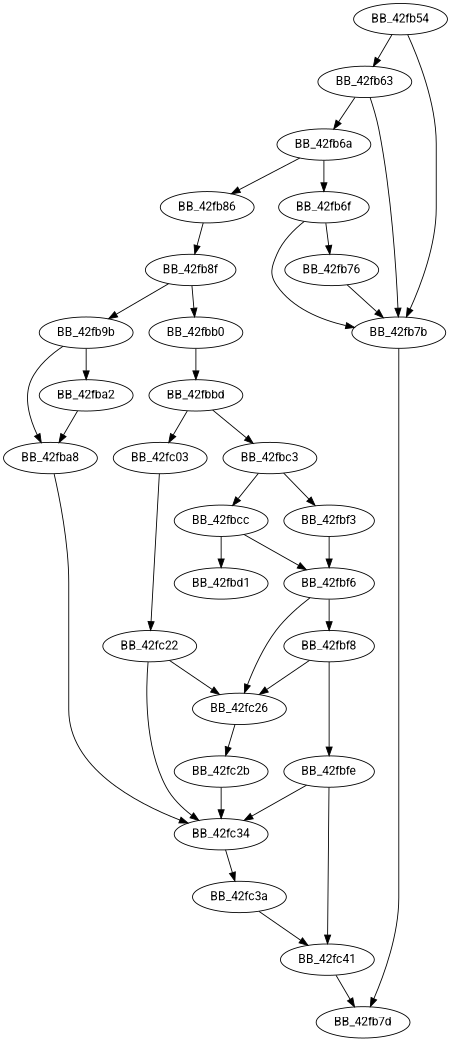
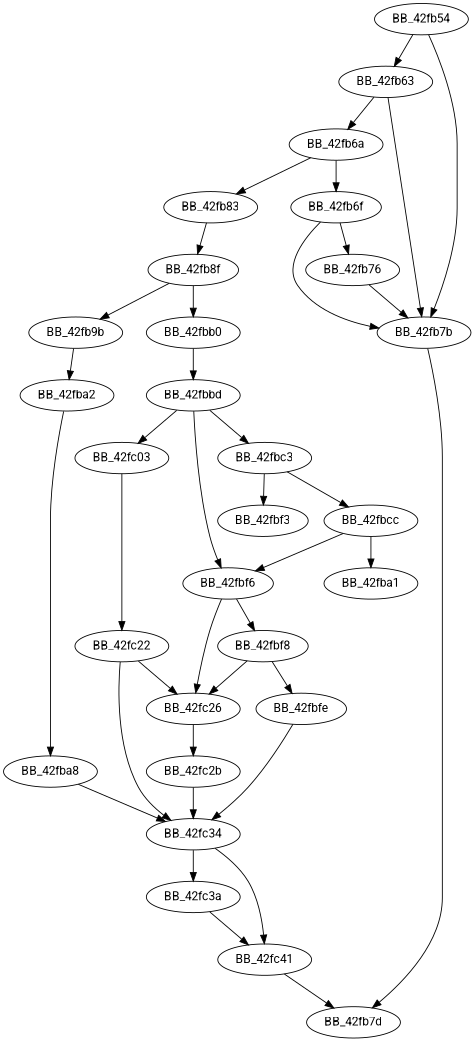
(207, 207) -> (211, 207)
(29, 385) -> none
(329, 548) -> (200, 486)
(221, 583) -> (371, 583)
(328, 861) -> (250, 885)
